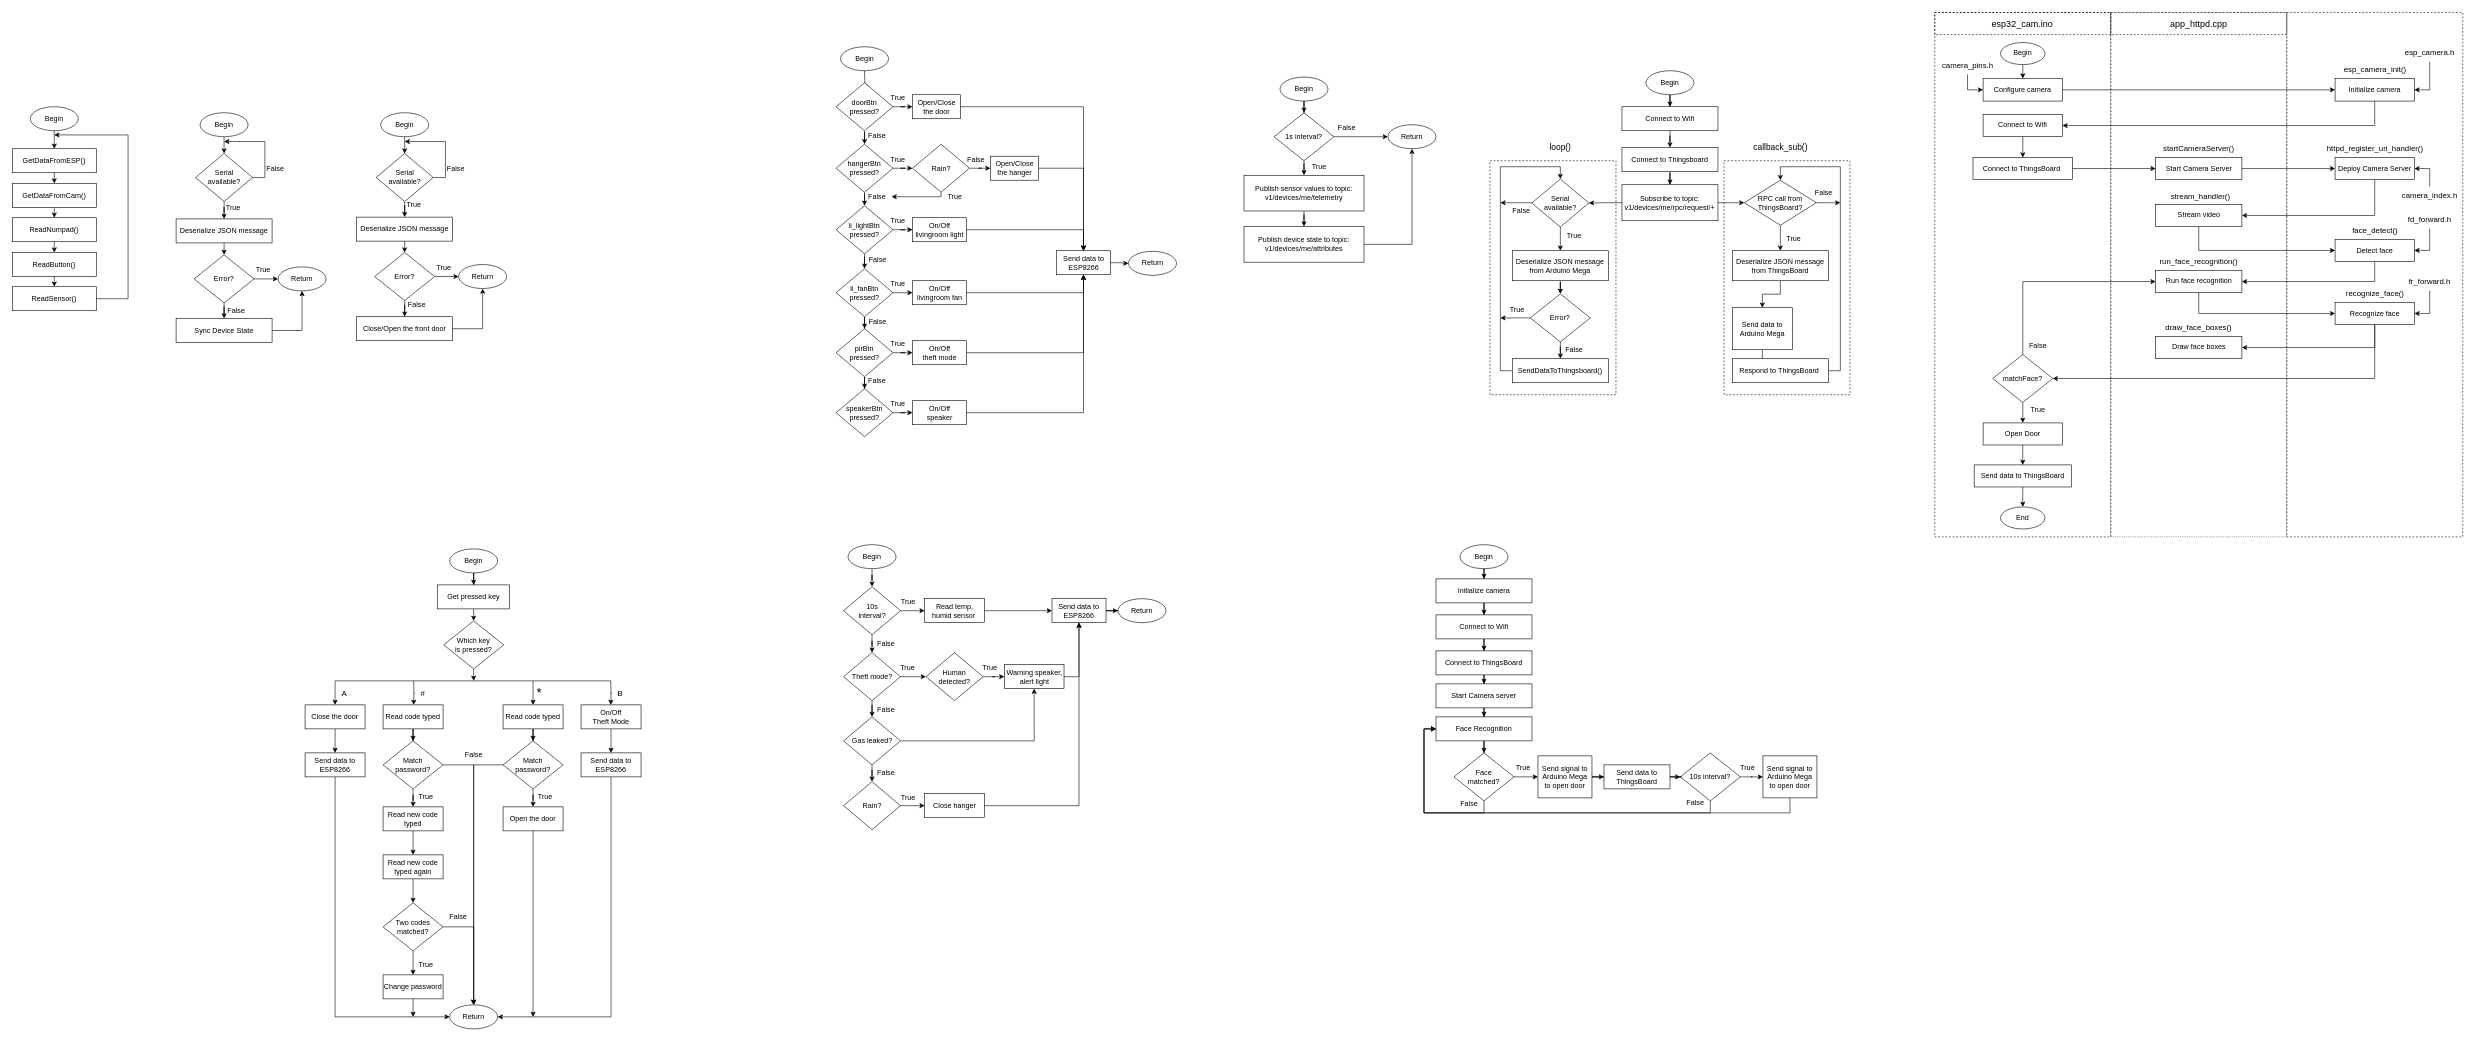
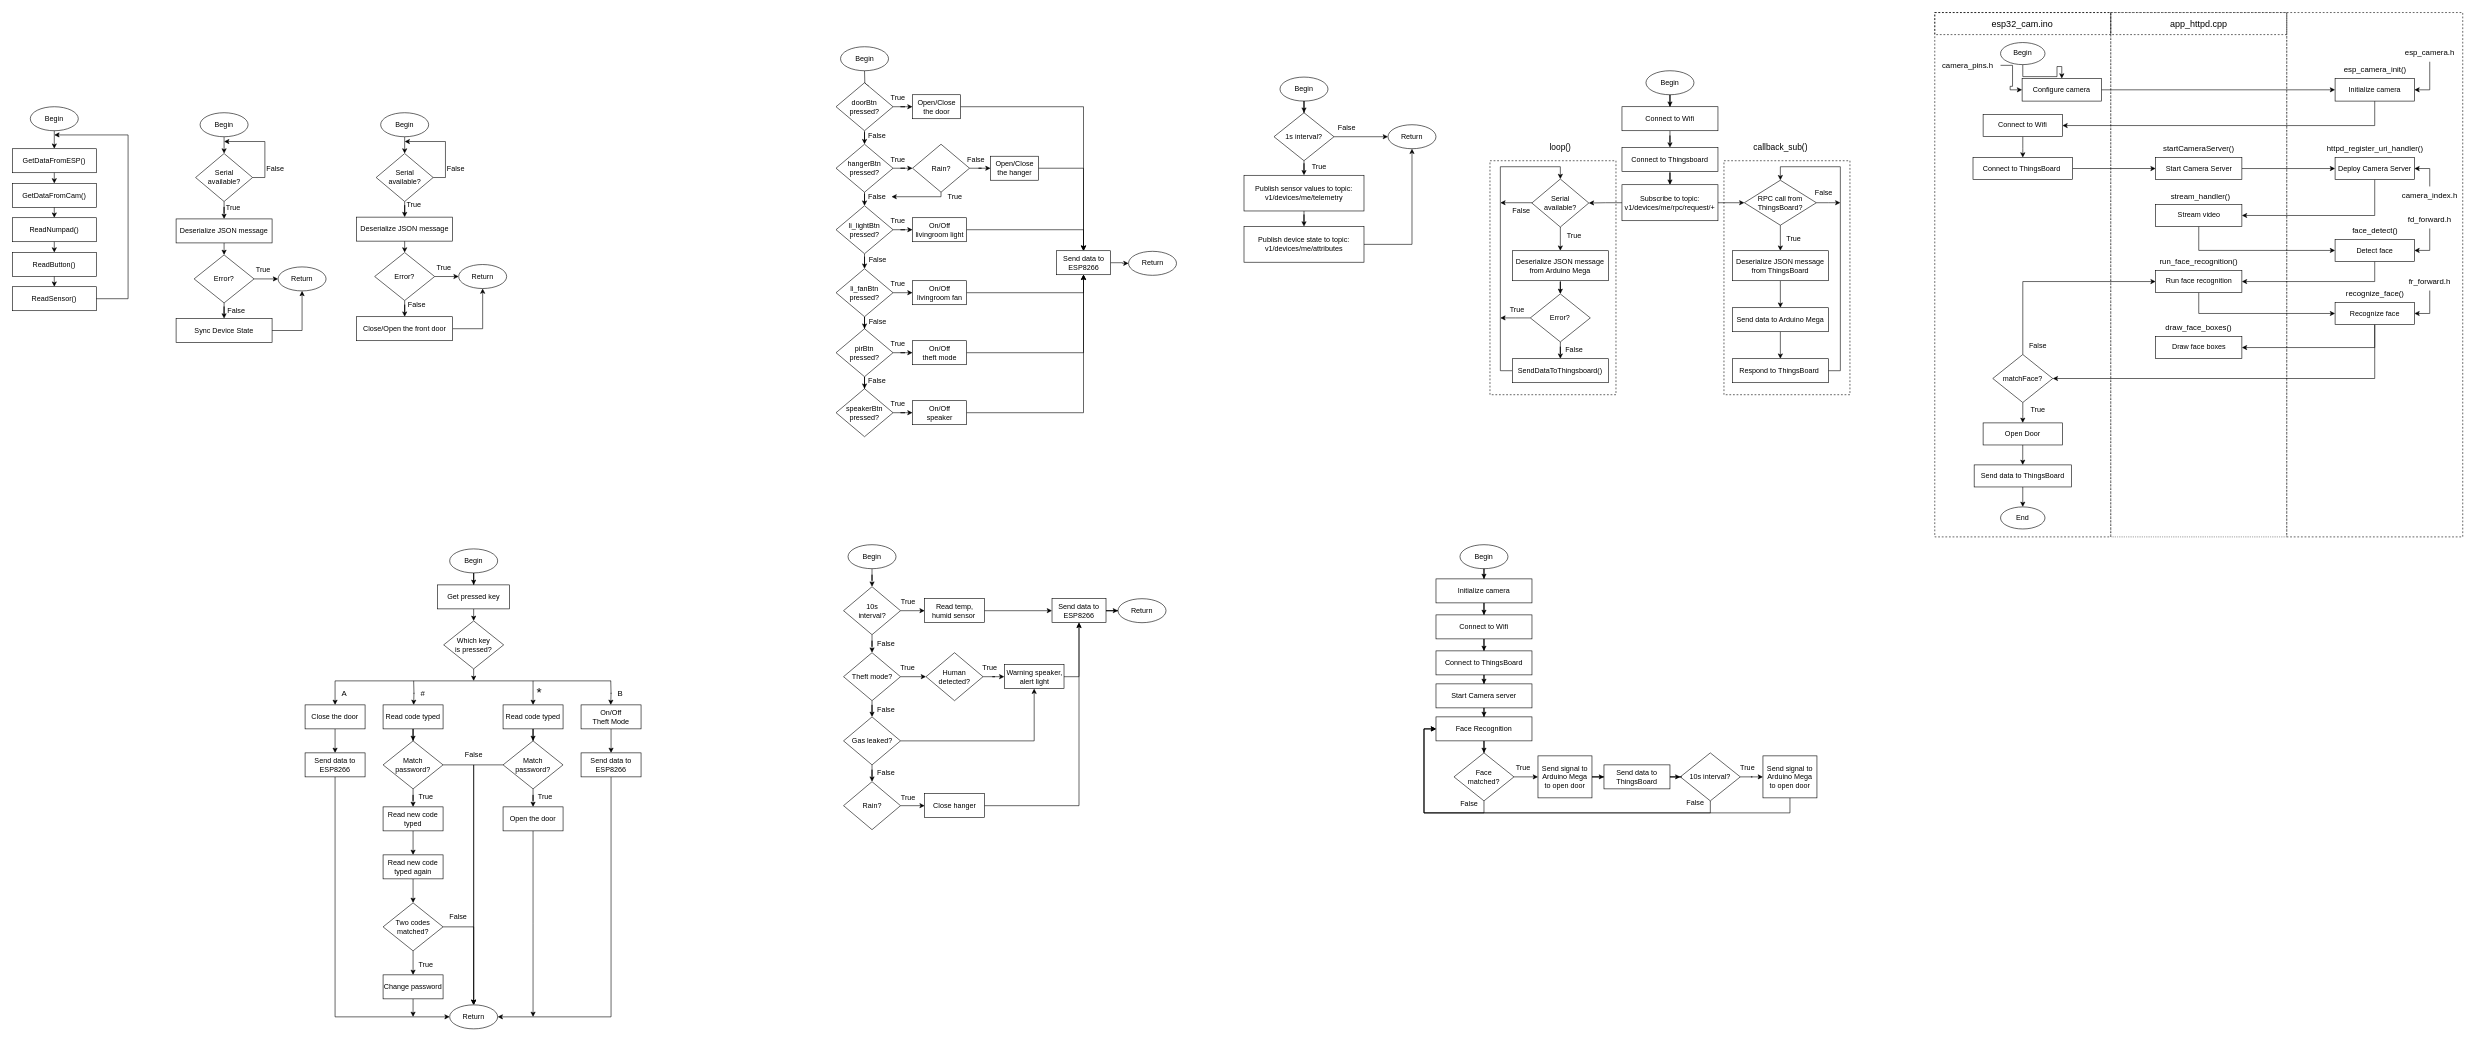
(2023, 90) -> (2062, 90)
(1763, 329) -> (1781, 320)
